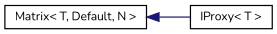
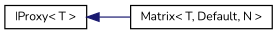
(175, 17) -> (115, 17)
